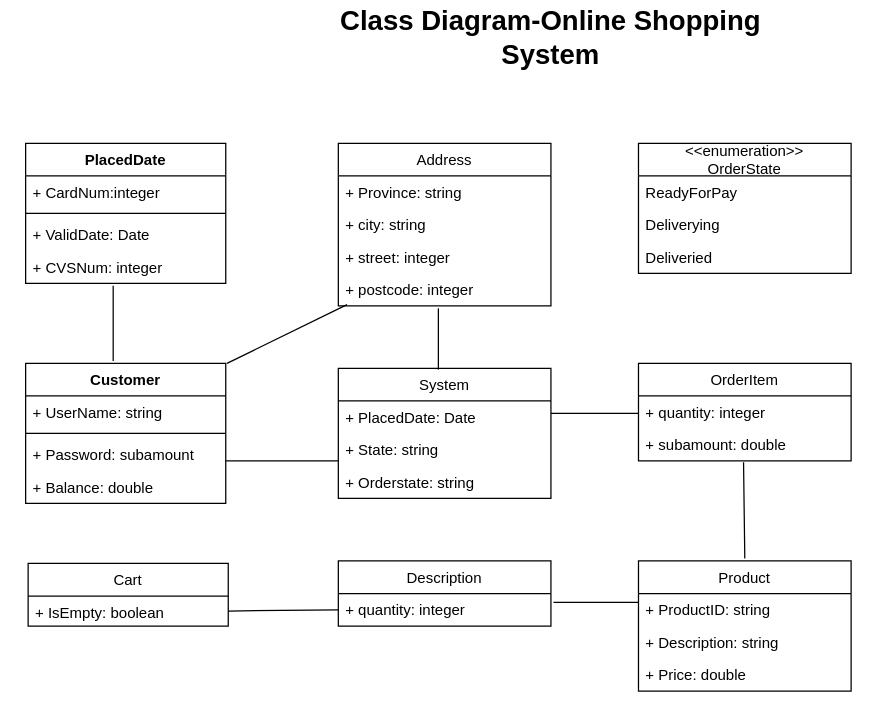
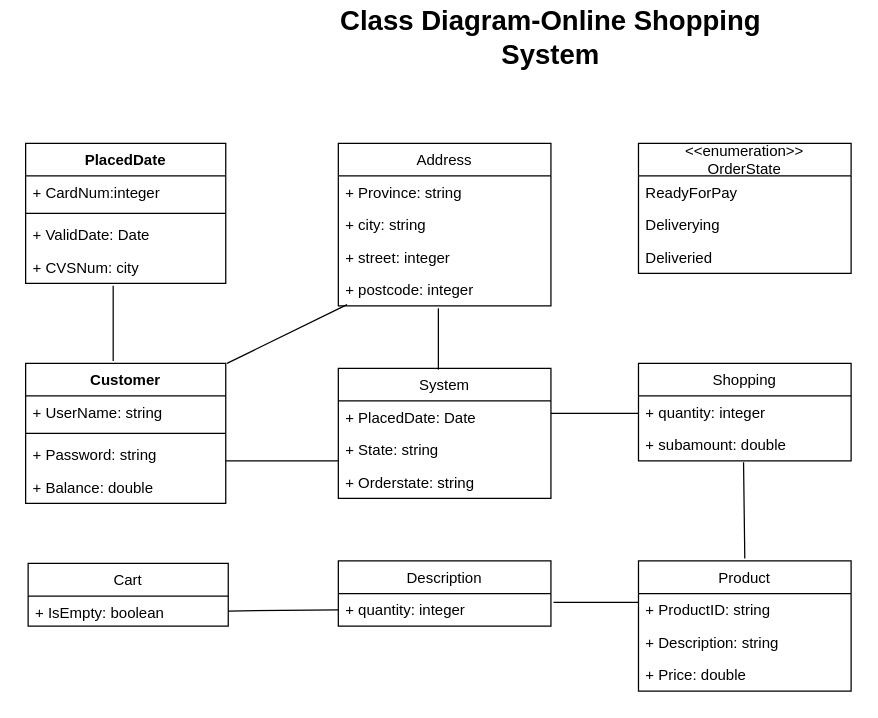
(96, 268) -> (84, 268)
(744, 380) -> (744, 380)
(115, 455) -> (100, 455)
